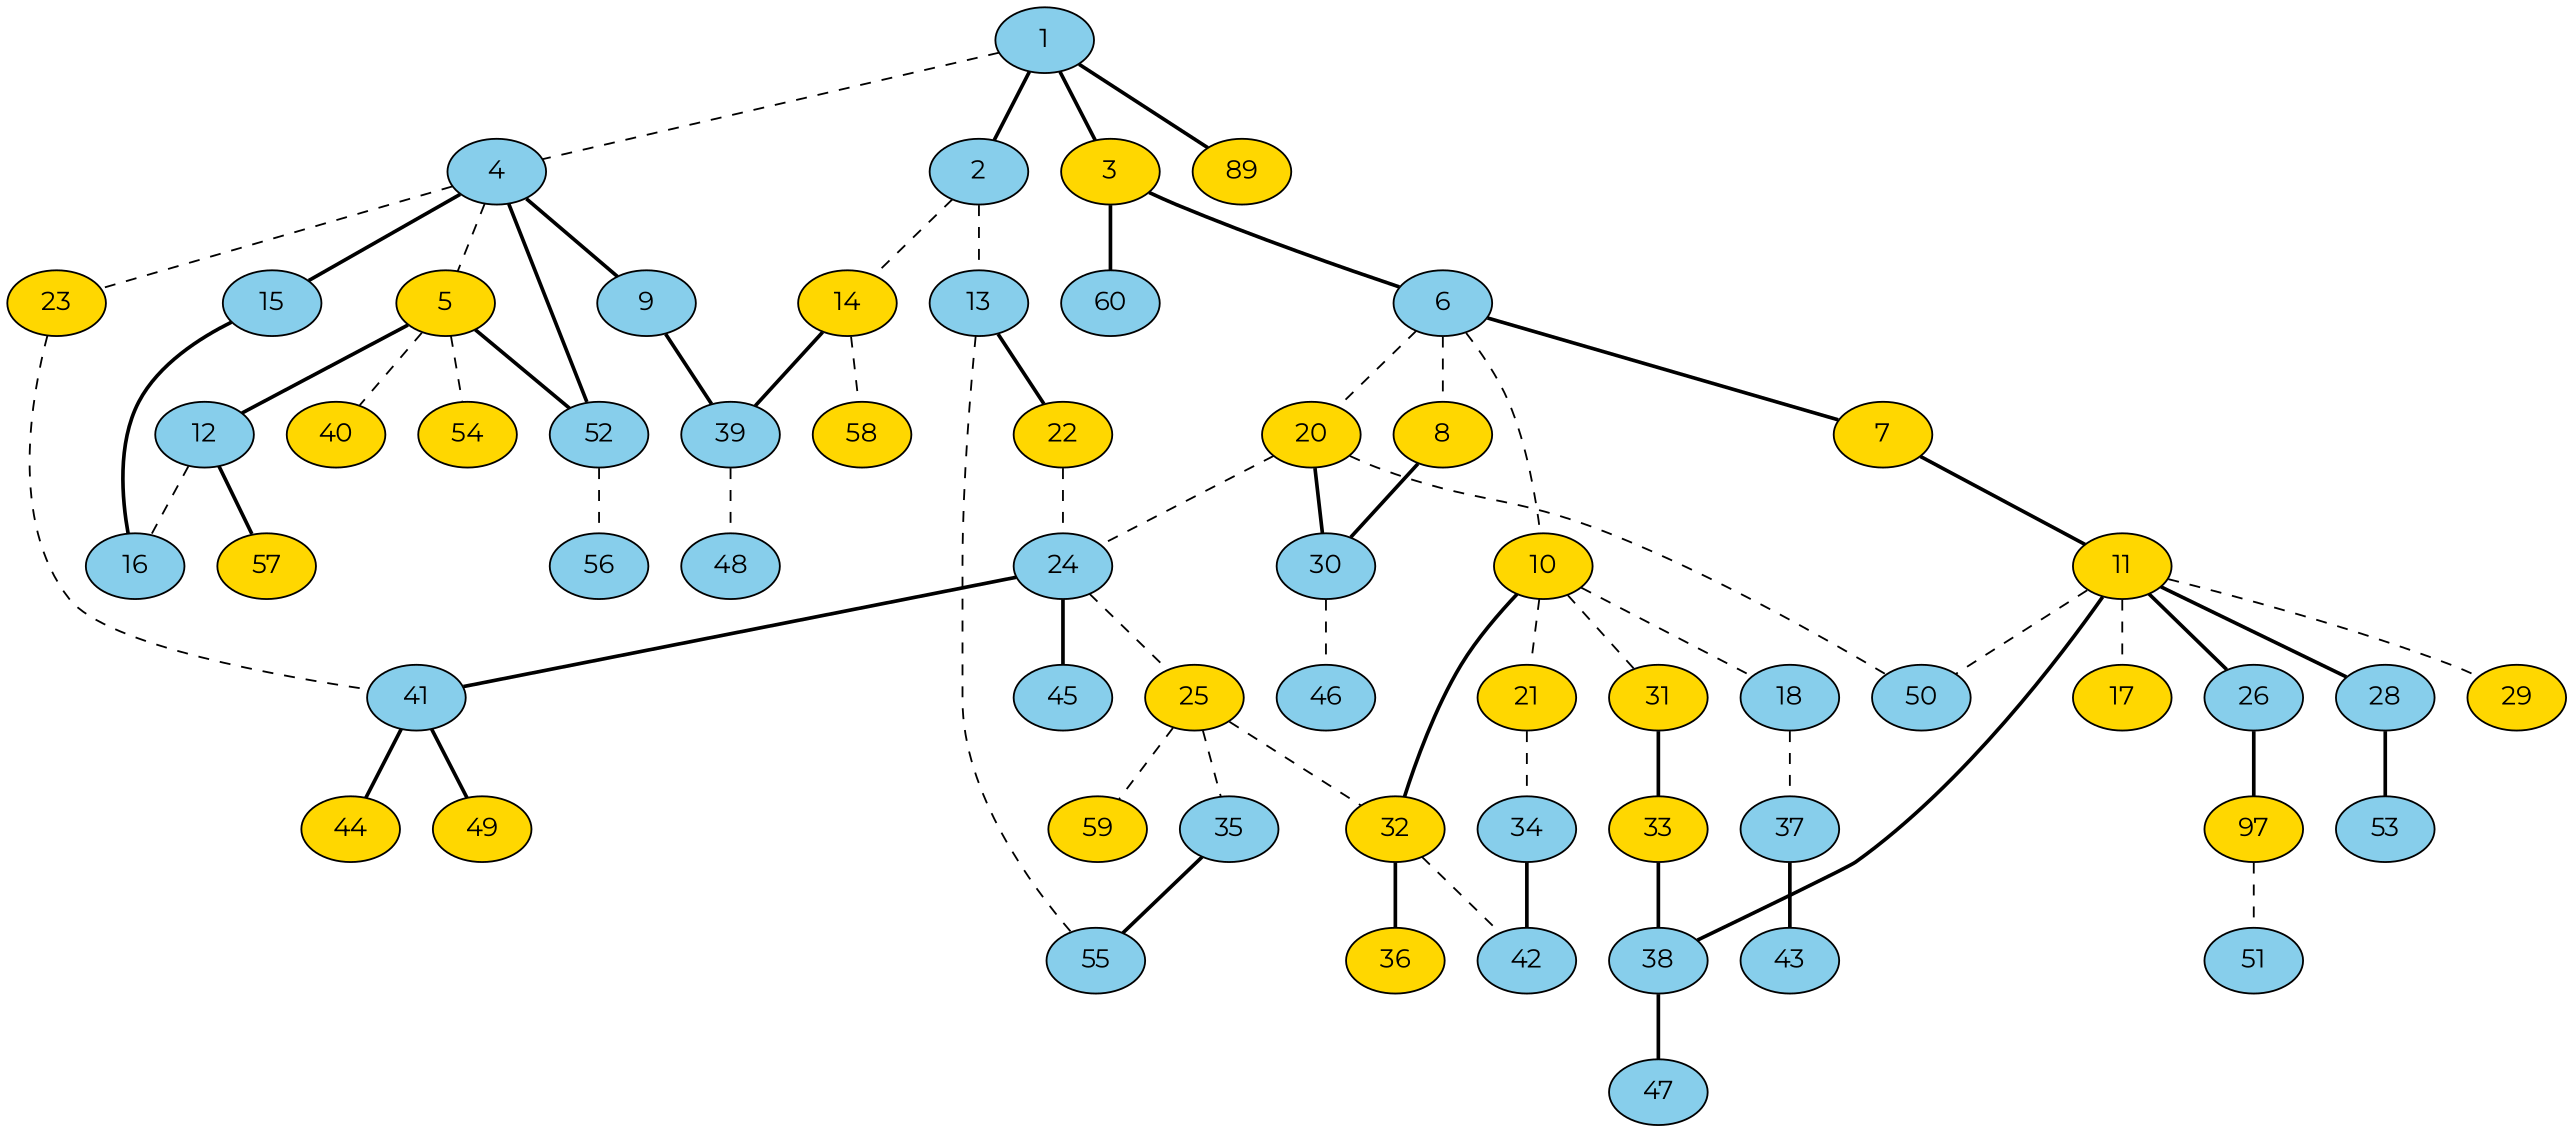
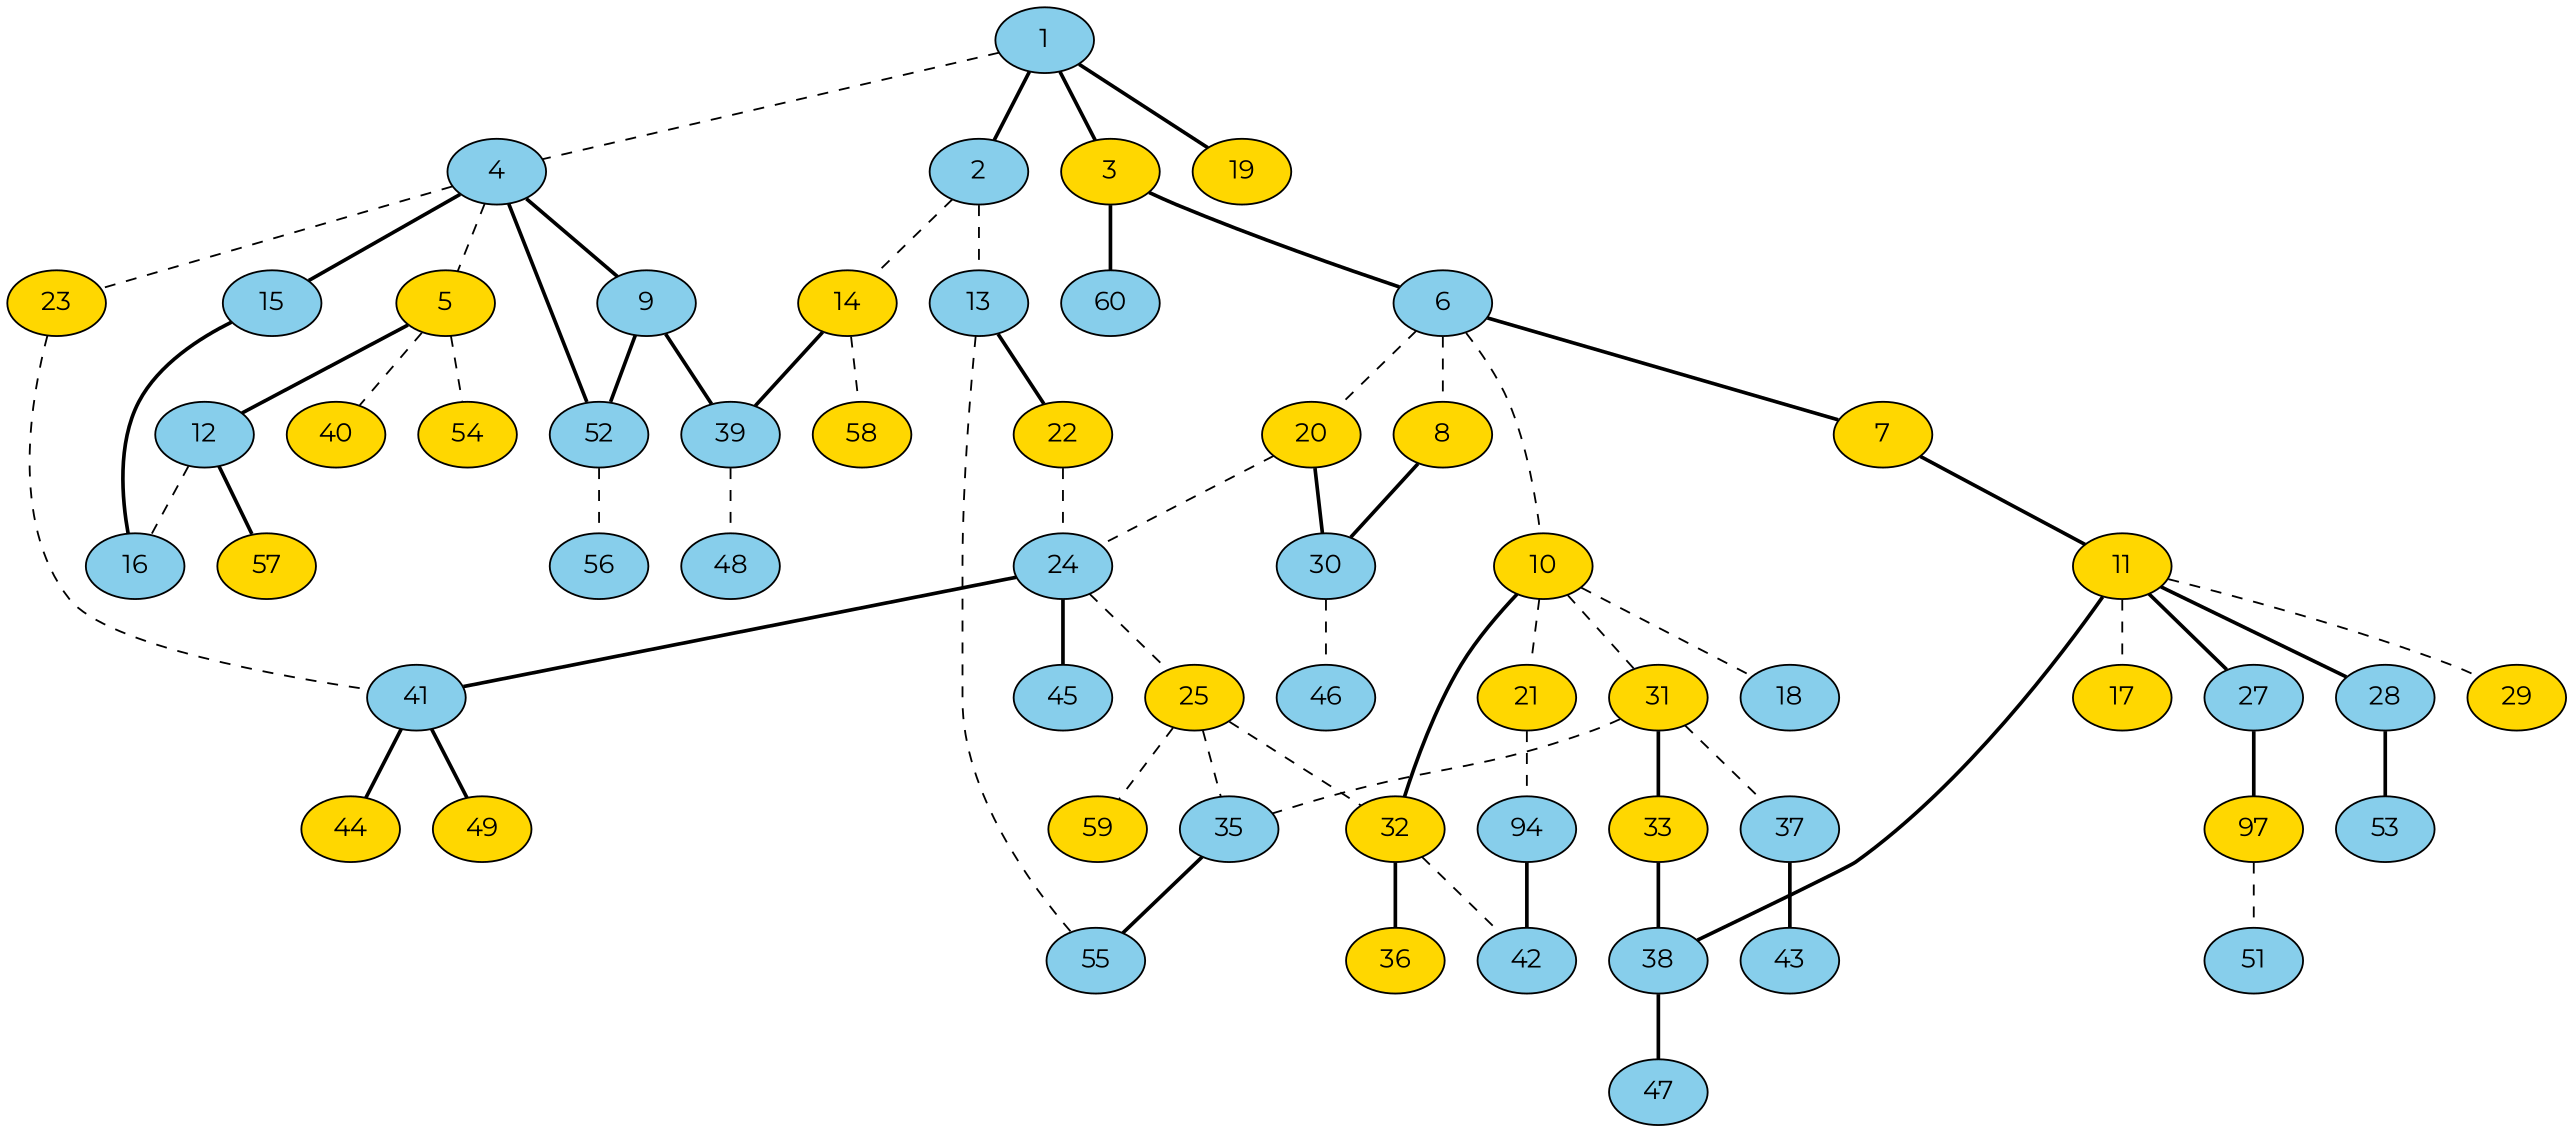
(1242, 172) -> (1242, 172)
(522, 369) -> (623, 369)
(1921, 698) -> none
(2254, 698) -> (2254, 698)
(1790, 764) -> (1724, 763)
none -> (1447, 769)
(1527, 829) -> (1527, 829)
